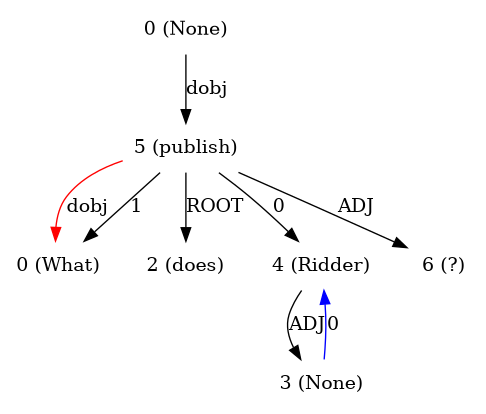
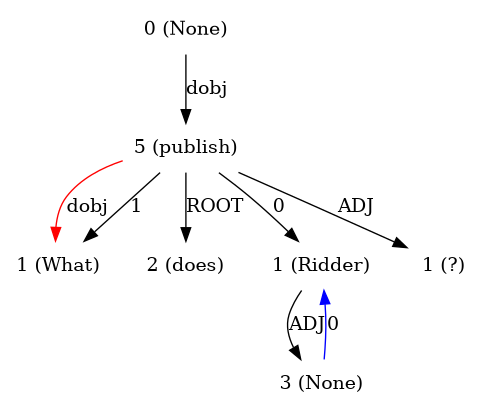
(58, 266) -> (58, 266)
(322, 266) -> (322, 266)
(444, 266) -> (444, 266)
